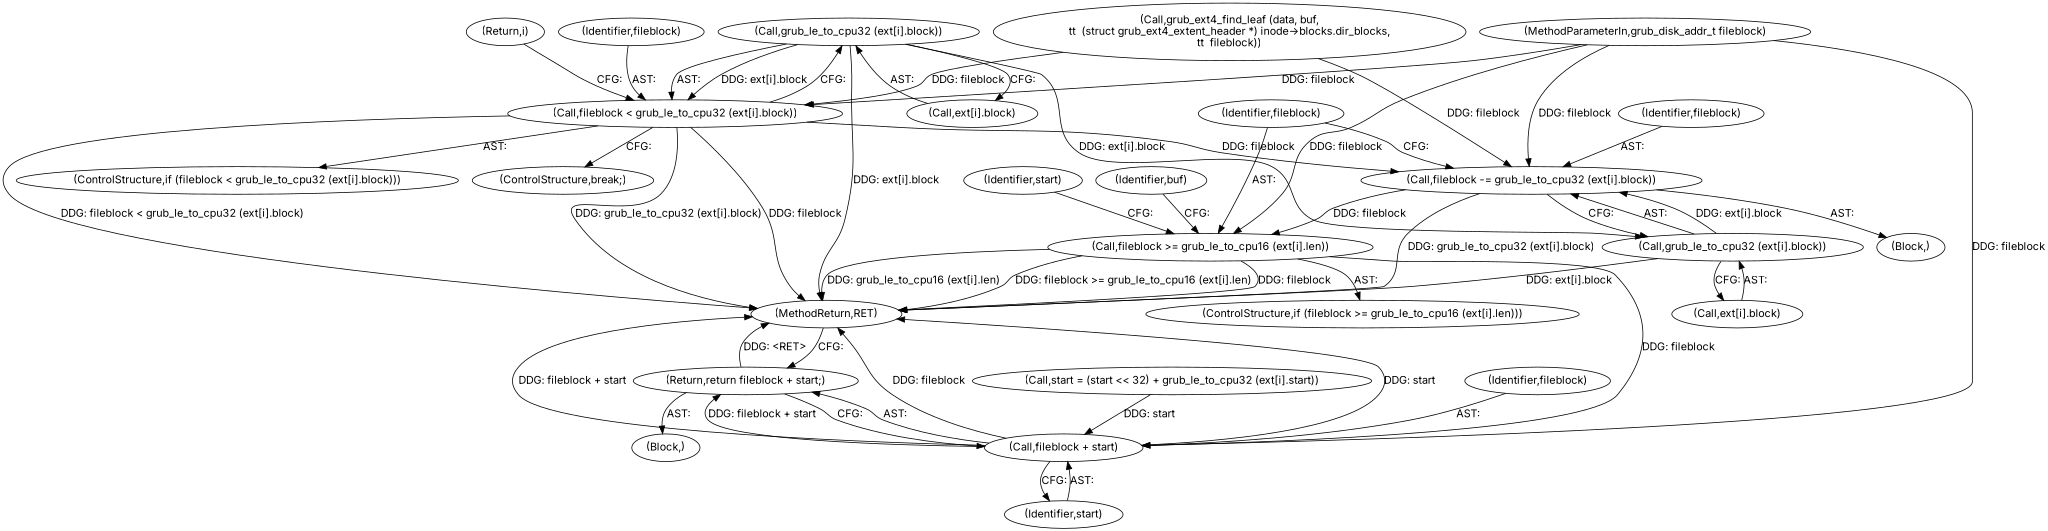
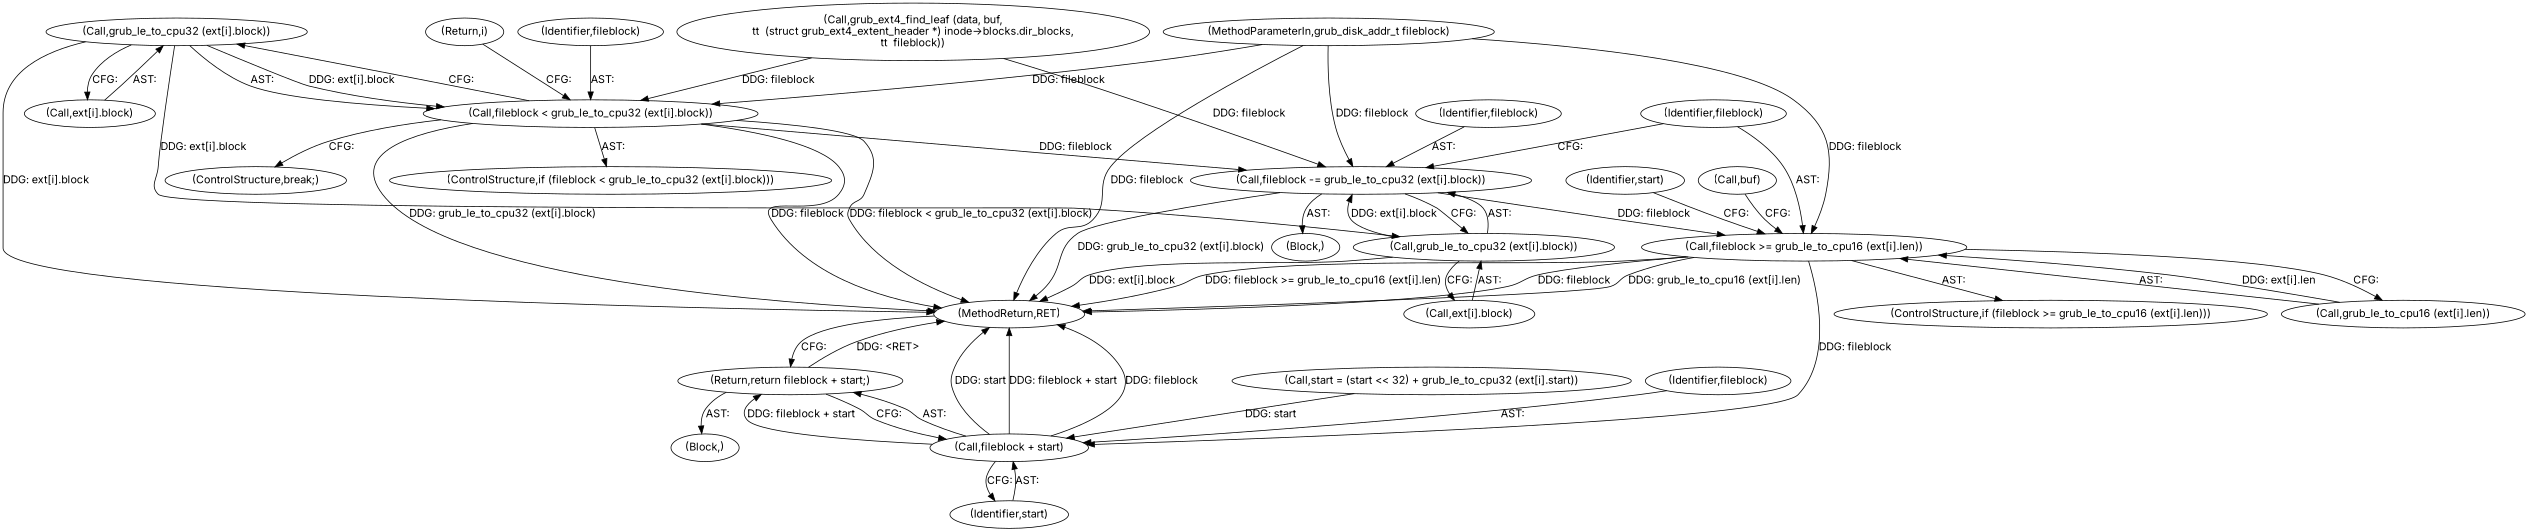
(1151, 180) -> (1737, 180)
none -> (2403, 314)
(1808, 415) -> (1132, 147)
